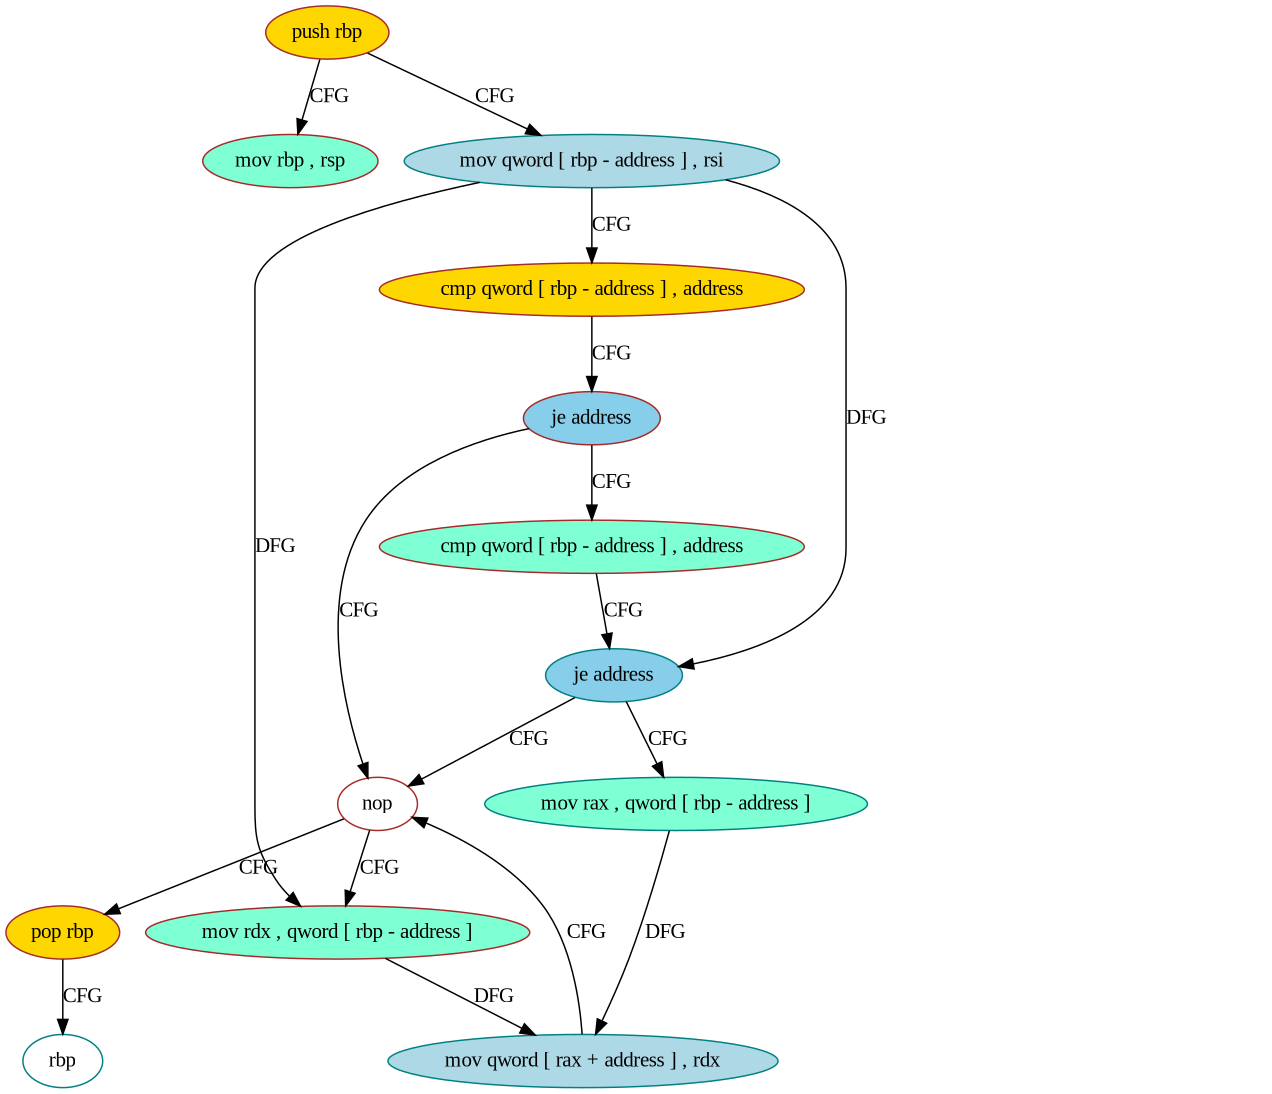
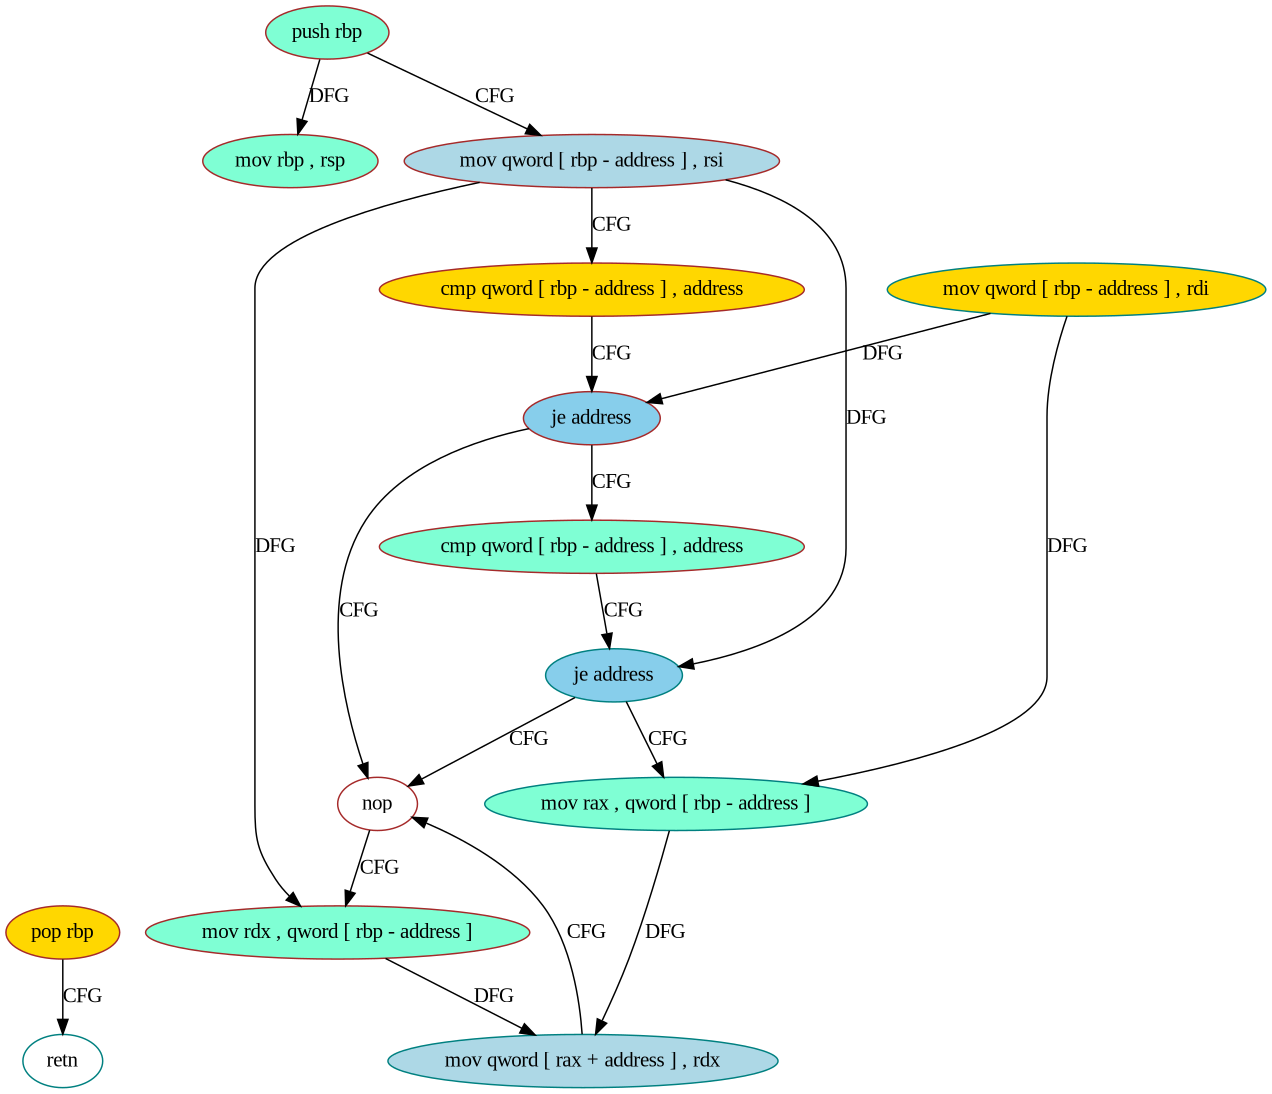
(327, 33) -> (327, 33)
(330, 97) -> (330, 97)
(592, 161) -> (592, 161)
none -> (1077, 290)
(231, 864) -> none
(63, 1061) -> (63, 1061)
